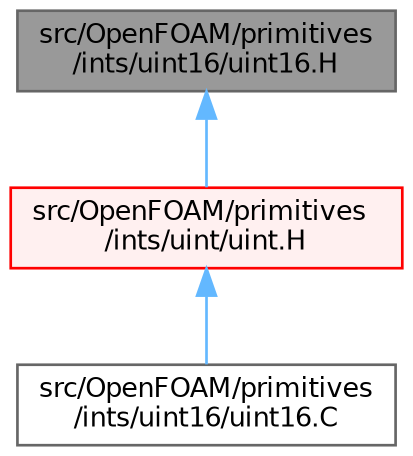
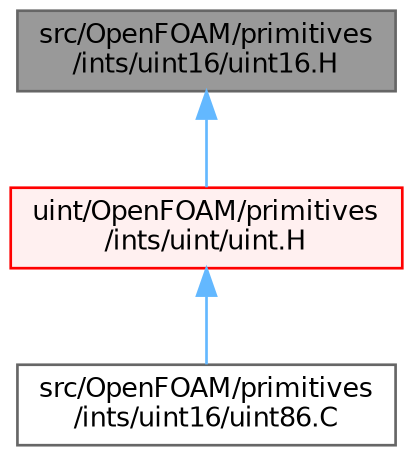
(207, 228) -> (207, 228)
(207, 405) -> (207, 405)
